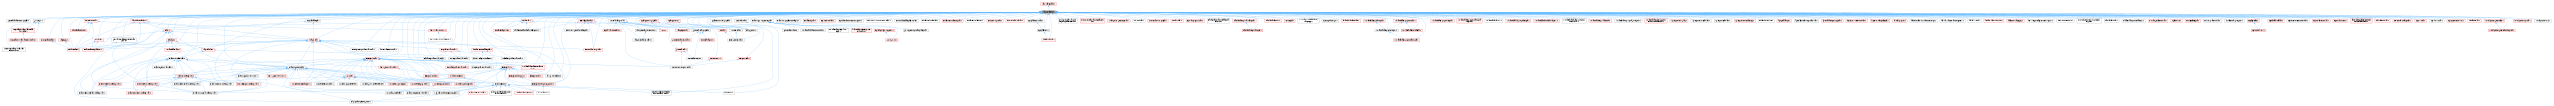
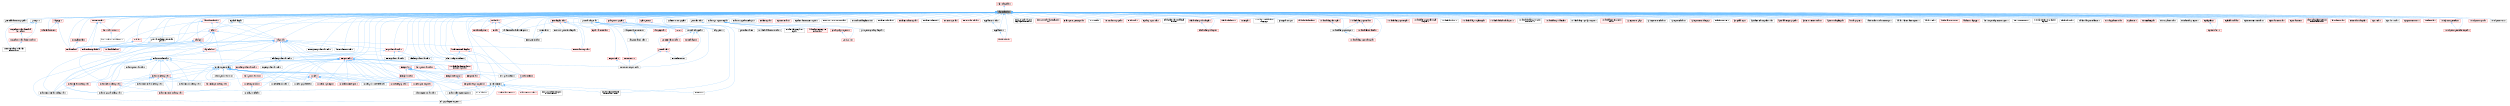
(1656, 21) -> (1612, 21)
(84, 26) -> (53, 26)
(533, 67) -> (460, 67)
